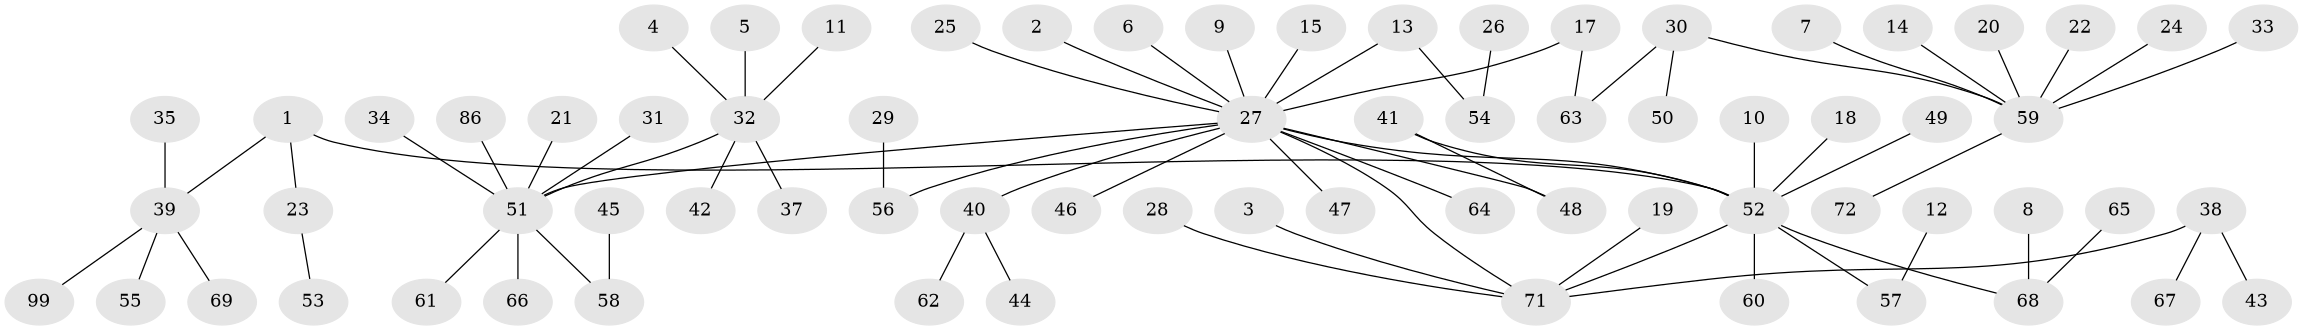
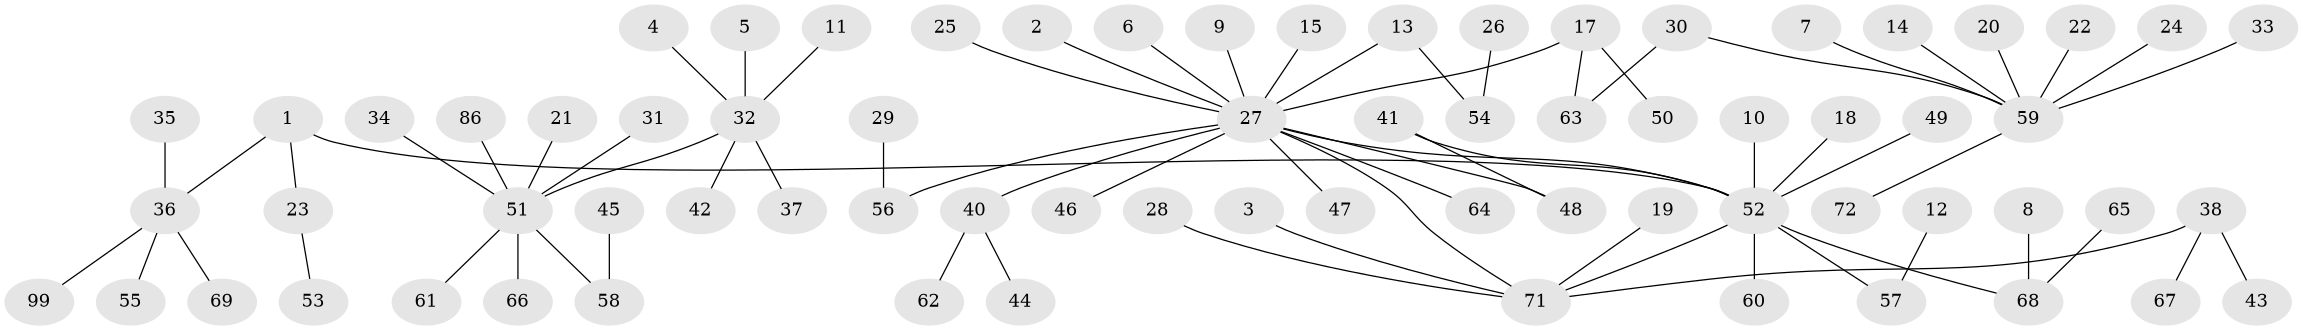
(1670, 73) -> (1619, 67)
(896, 150) -> none
(165, 211) -> (165, 211)
